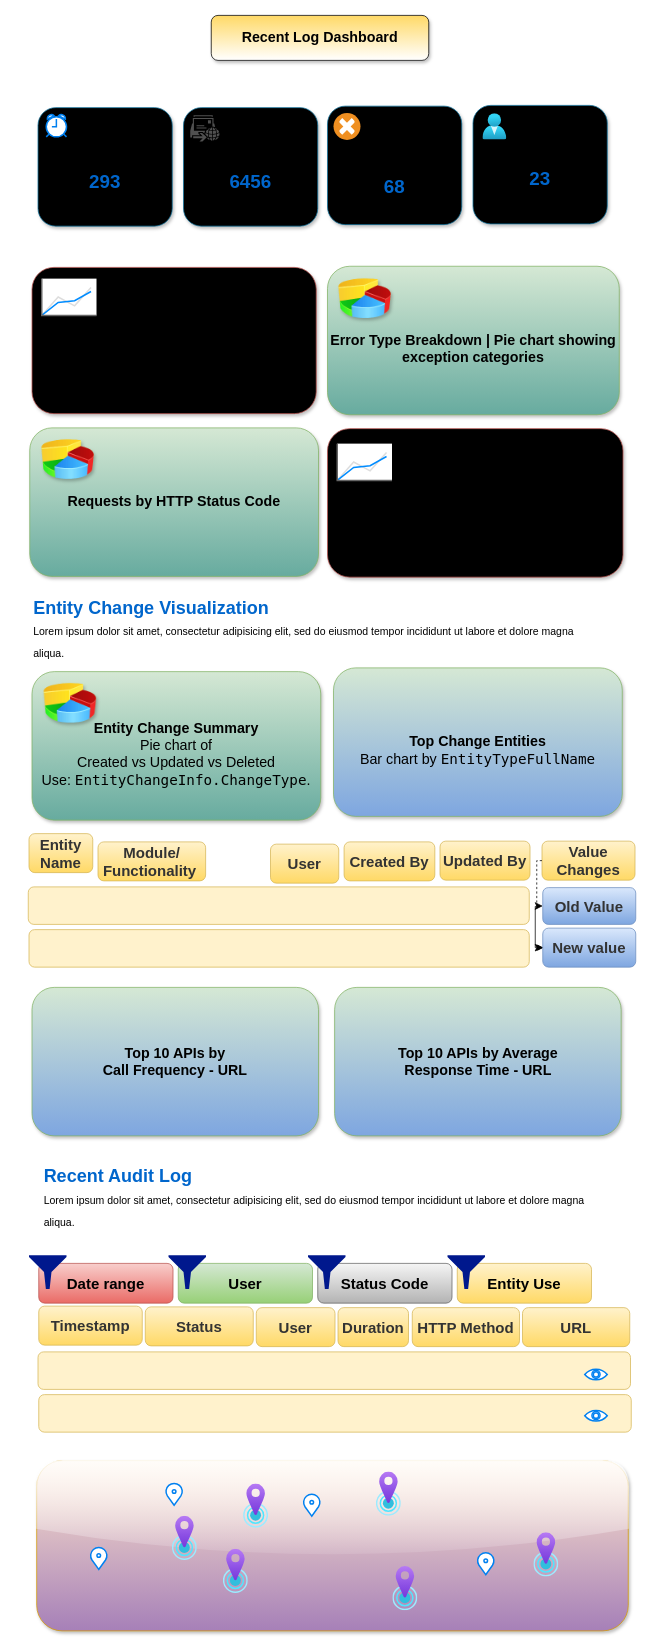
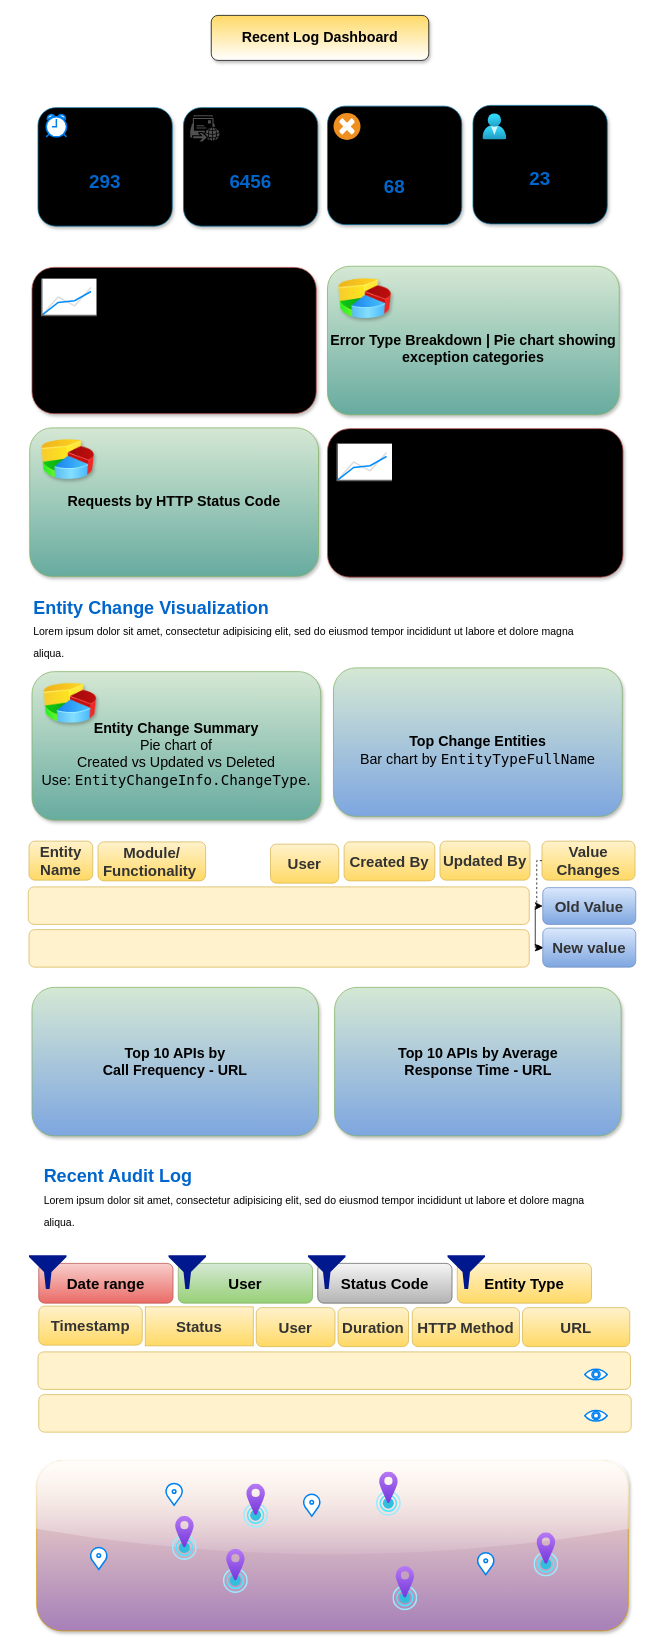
(61, 853) -> (61, 861)
(524, 1284) -> (524, 1284)
(199, 1326) -> (199, 1326)
